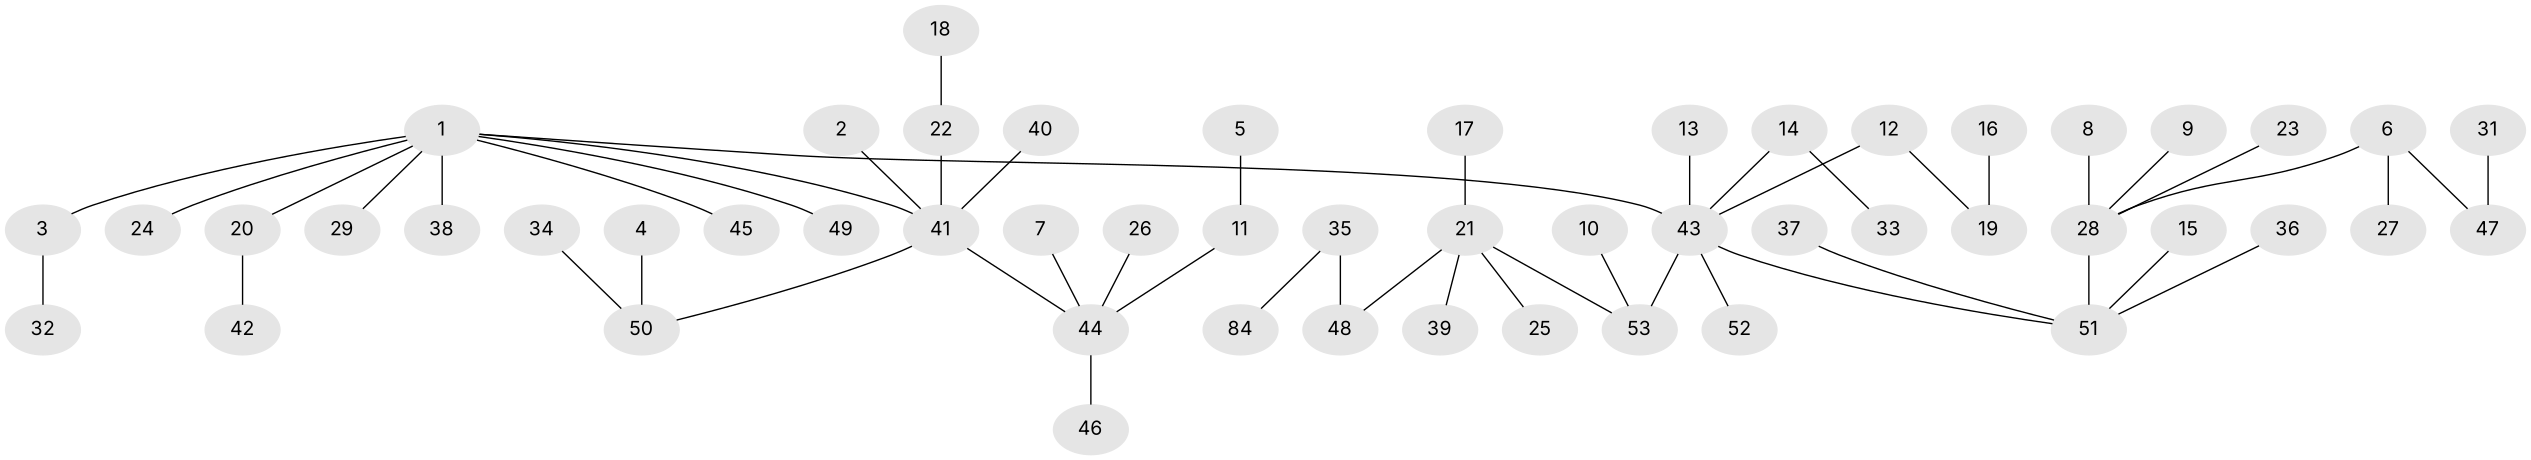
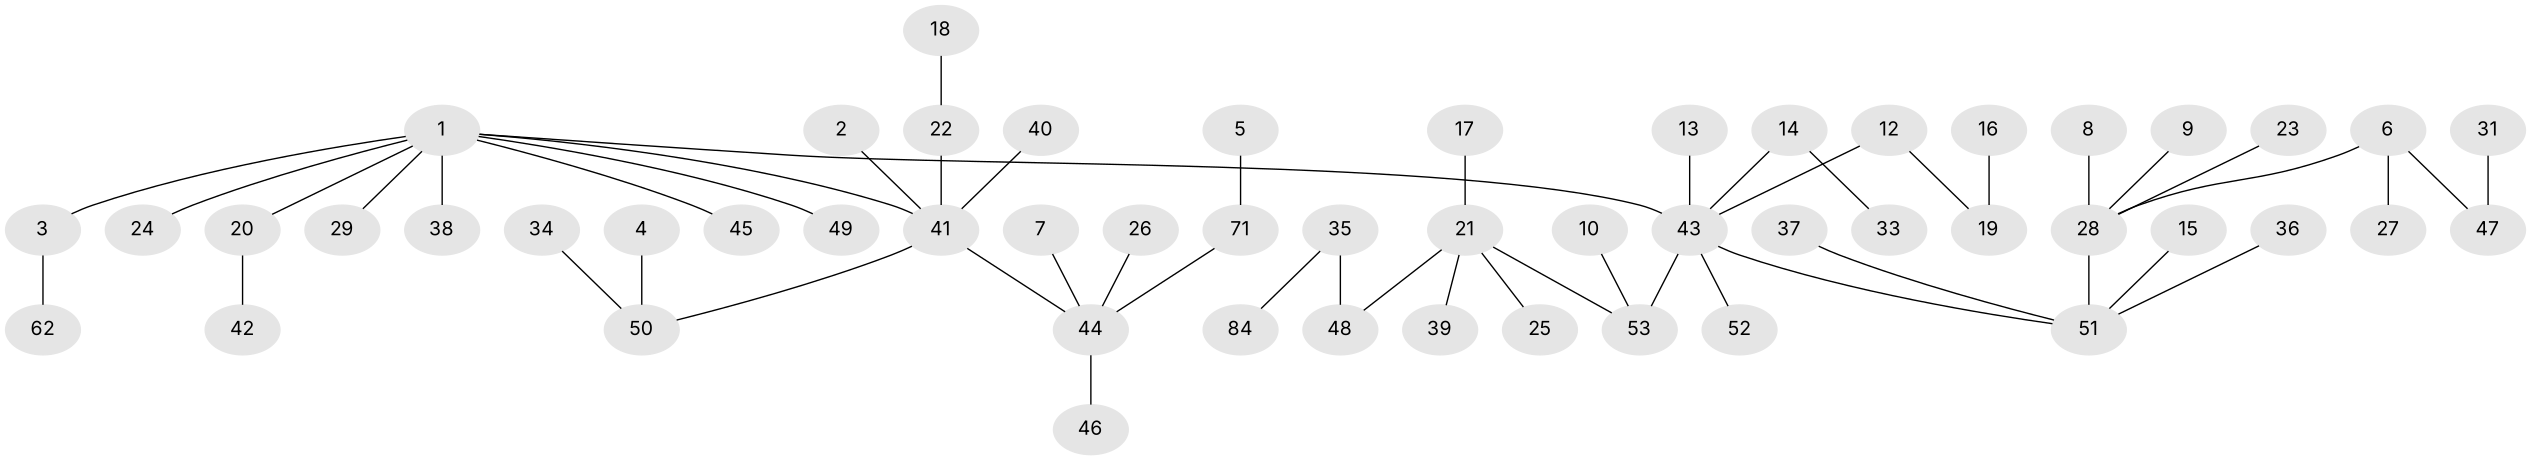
(1241, 230) -> (1241, 230)
(43, 330) -> (43, 330)
